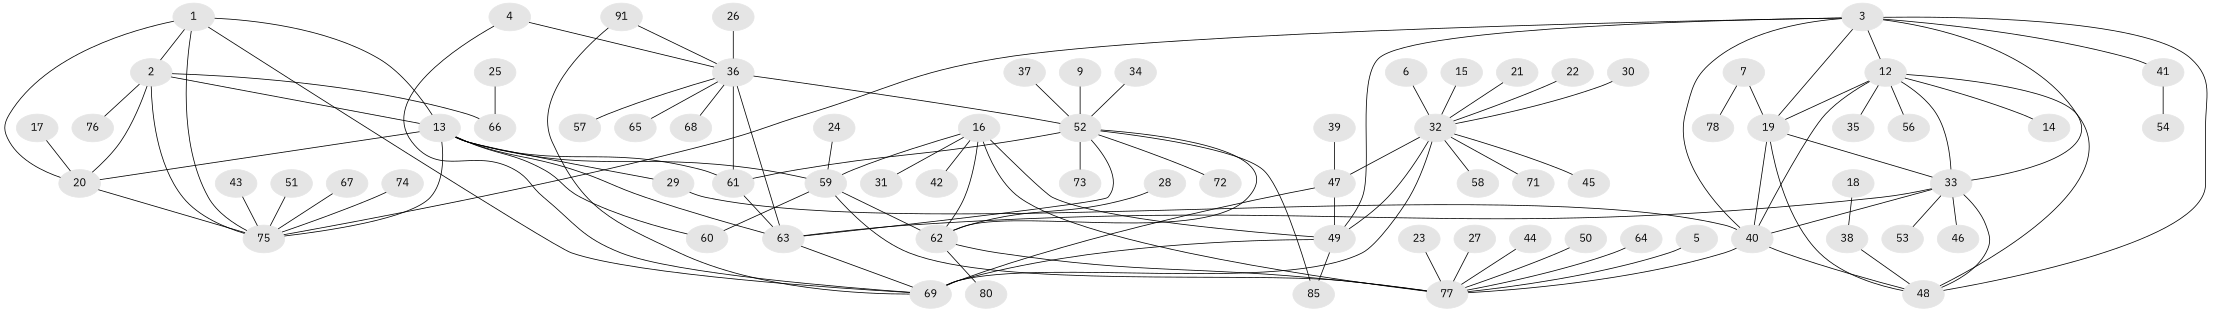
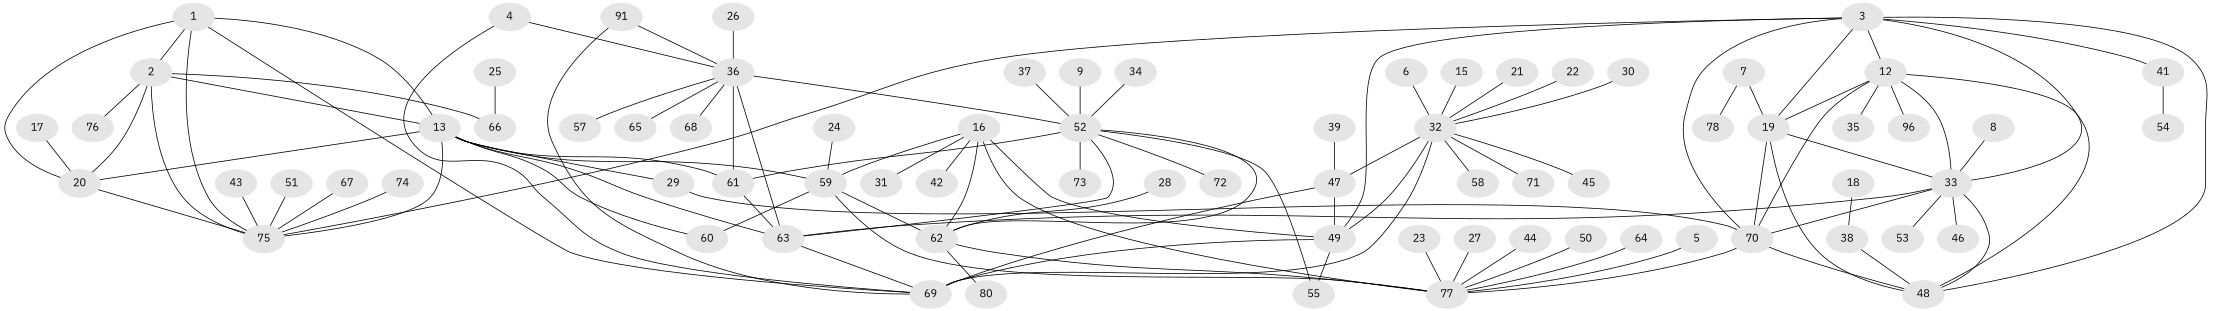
(1909, 128) -> (1909, 128)
none -> (1994, 128)
(2049, 128) -> none
(1752, 239) -> (1752, 239)
(1314, 294) -> (1314, 294)
